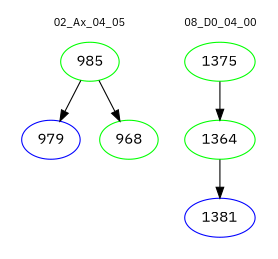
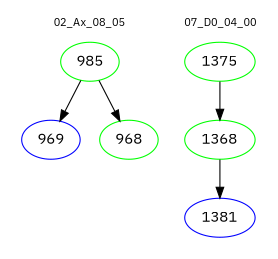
(90, 23) -> (90, 23)
(220, 23) -> (220, 23)
(51, 140) -> (51, 140)
(220, 140) -> (220, 140)
